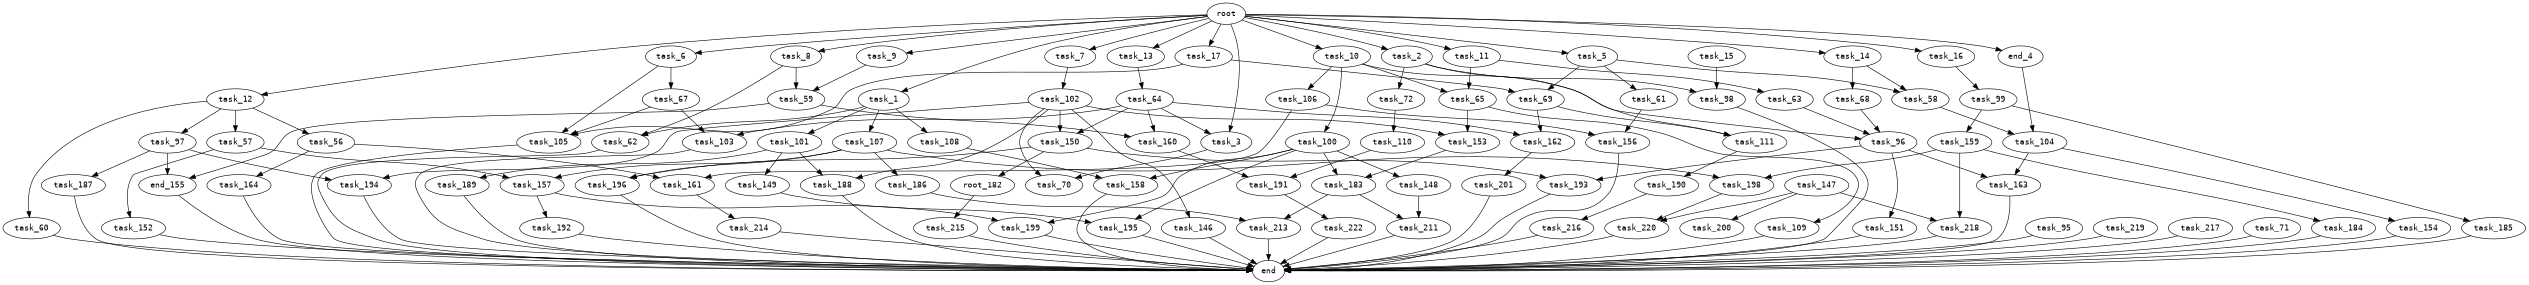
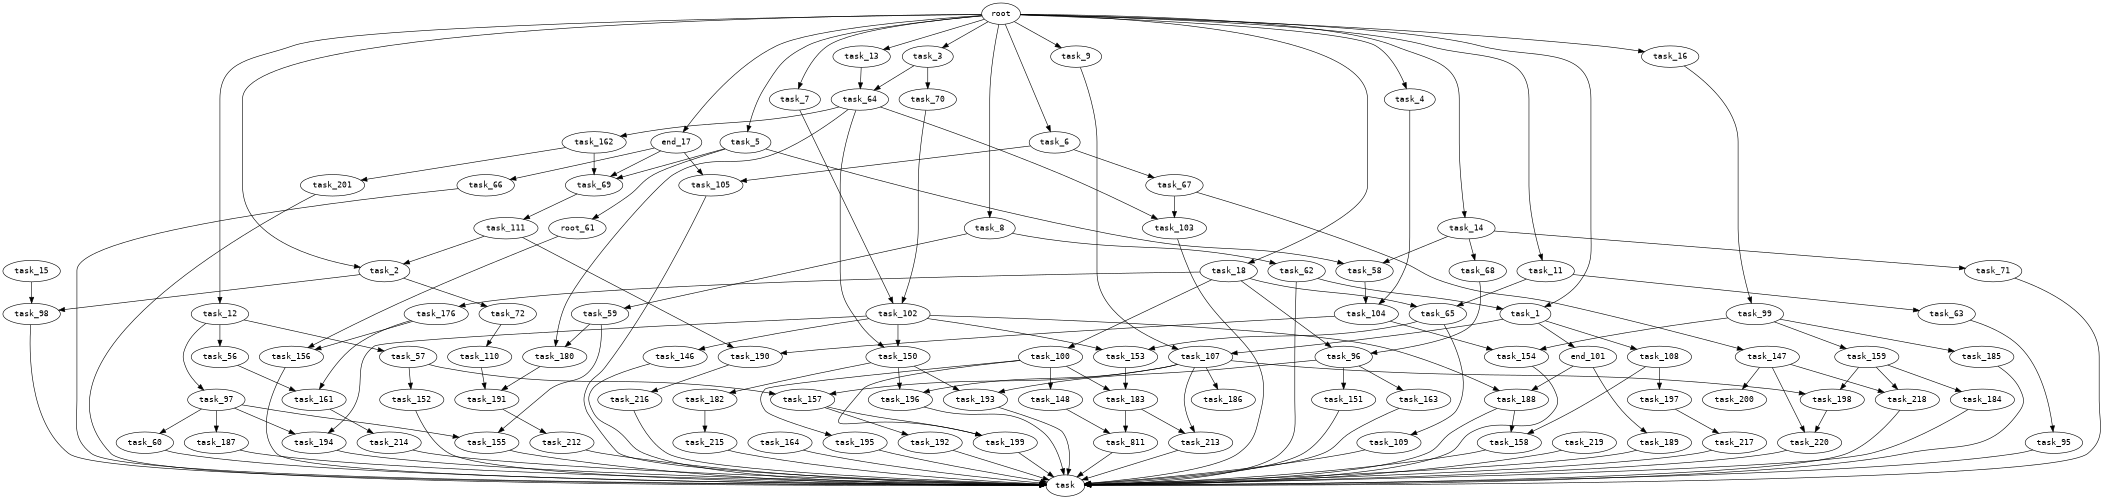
(1204, 57) -> (676, 142)
(1342, 57) -> (1229, 271)
(2021, 57) -> (1410, 100)
(842, 77) -> (1097, 225)
(1577, 91) -> (447, 249)
(1298, 100) -> (436, 314)
(1649, 100) -> (577, 228)
(613, 120) -> (1462, 287)
(1834, 120) -> (2029, 358)
(1185, 121) -> (897, 76)
(1539, 121) -> (594, 158)
(713, 124) -> (1407, 294)
(96, 128) -> (183, 420)
(1020, 138) -> (918, 204)
(790, 142) -> (1588, 357)
(1158, 142) -> (555, 357)
(285, 162) -> none
(1225, 163) -> (1513, 418)
(2022, 163) -> (1061, 332)
(167, 185) -> (487, 443)
none -> (486, 185)
(757, 185) -> none
(983, 185) -> (705, 400)
(1077, 207) -> (1184, 397)
(1344, 228) -> (562, 443)
(1419, 228) -> (1126, 443)
none -> (1727, 249)
(1269, 271) -> (1065, 486)
none -> (1637, 331)
none -> (1659, 400)
